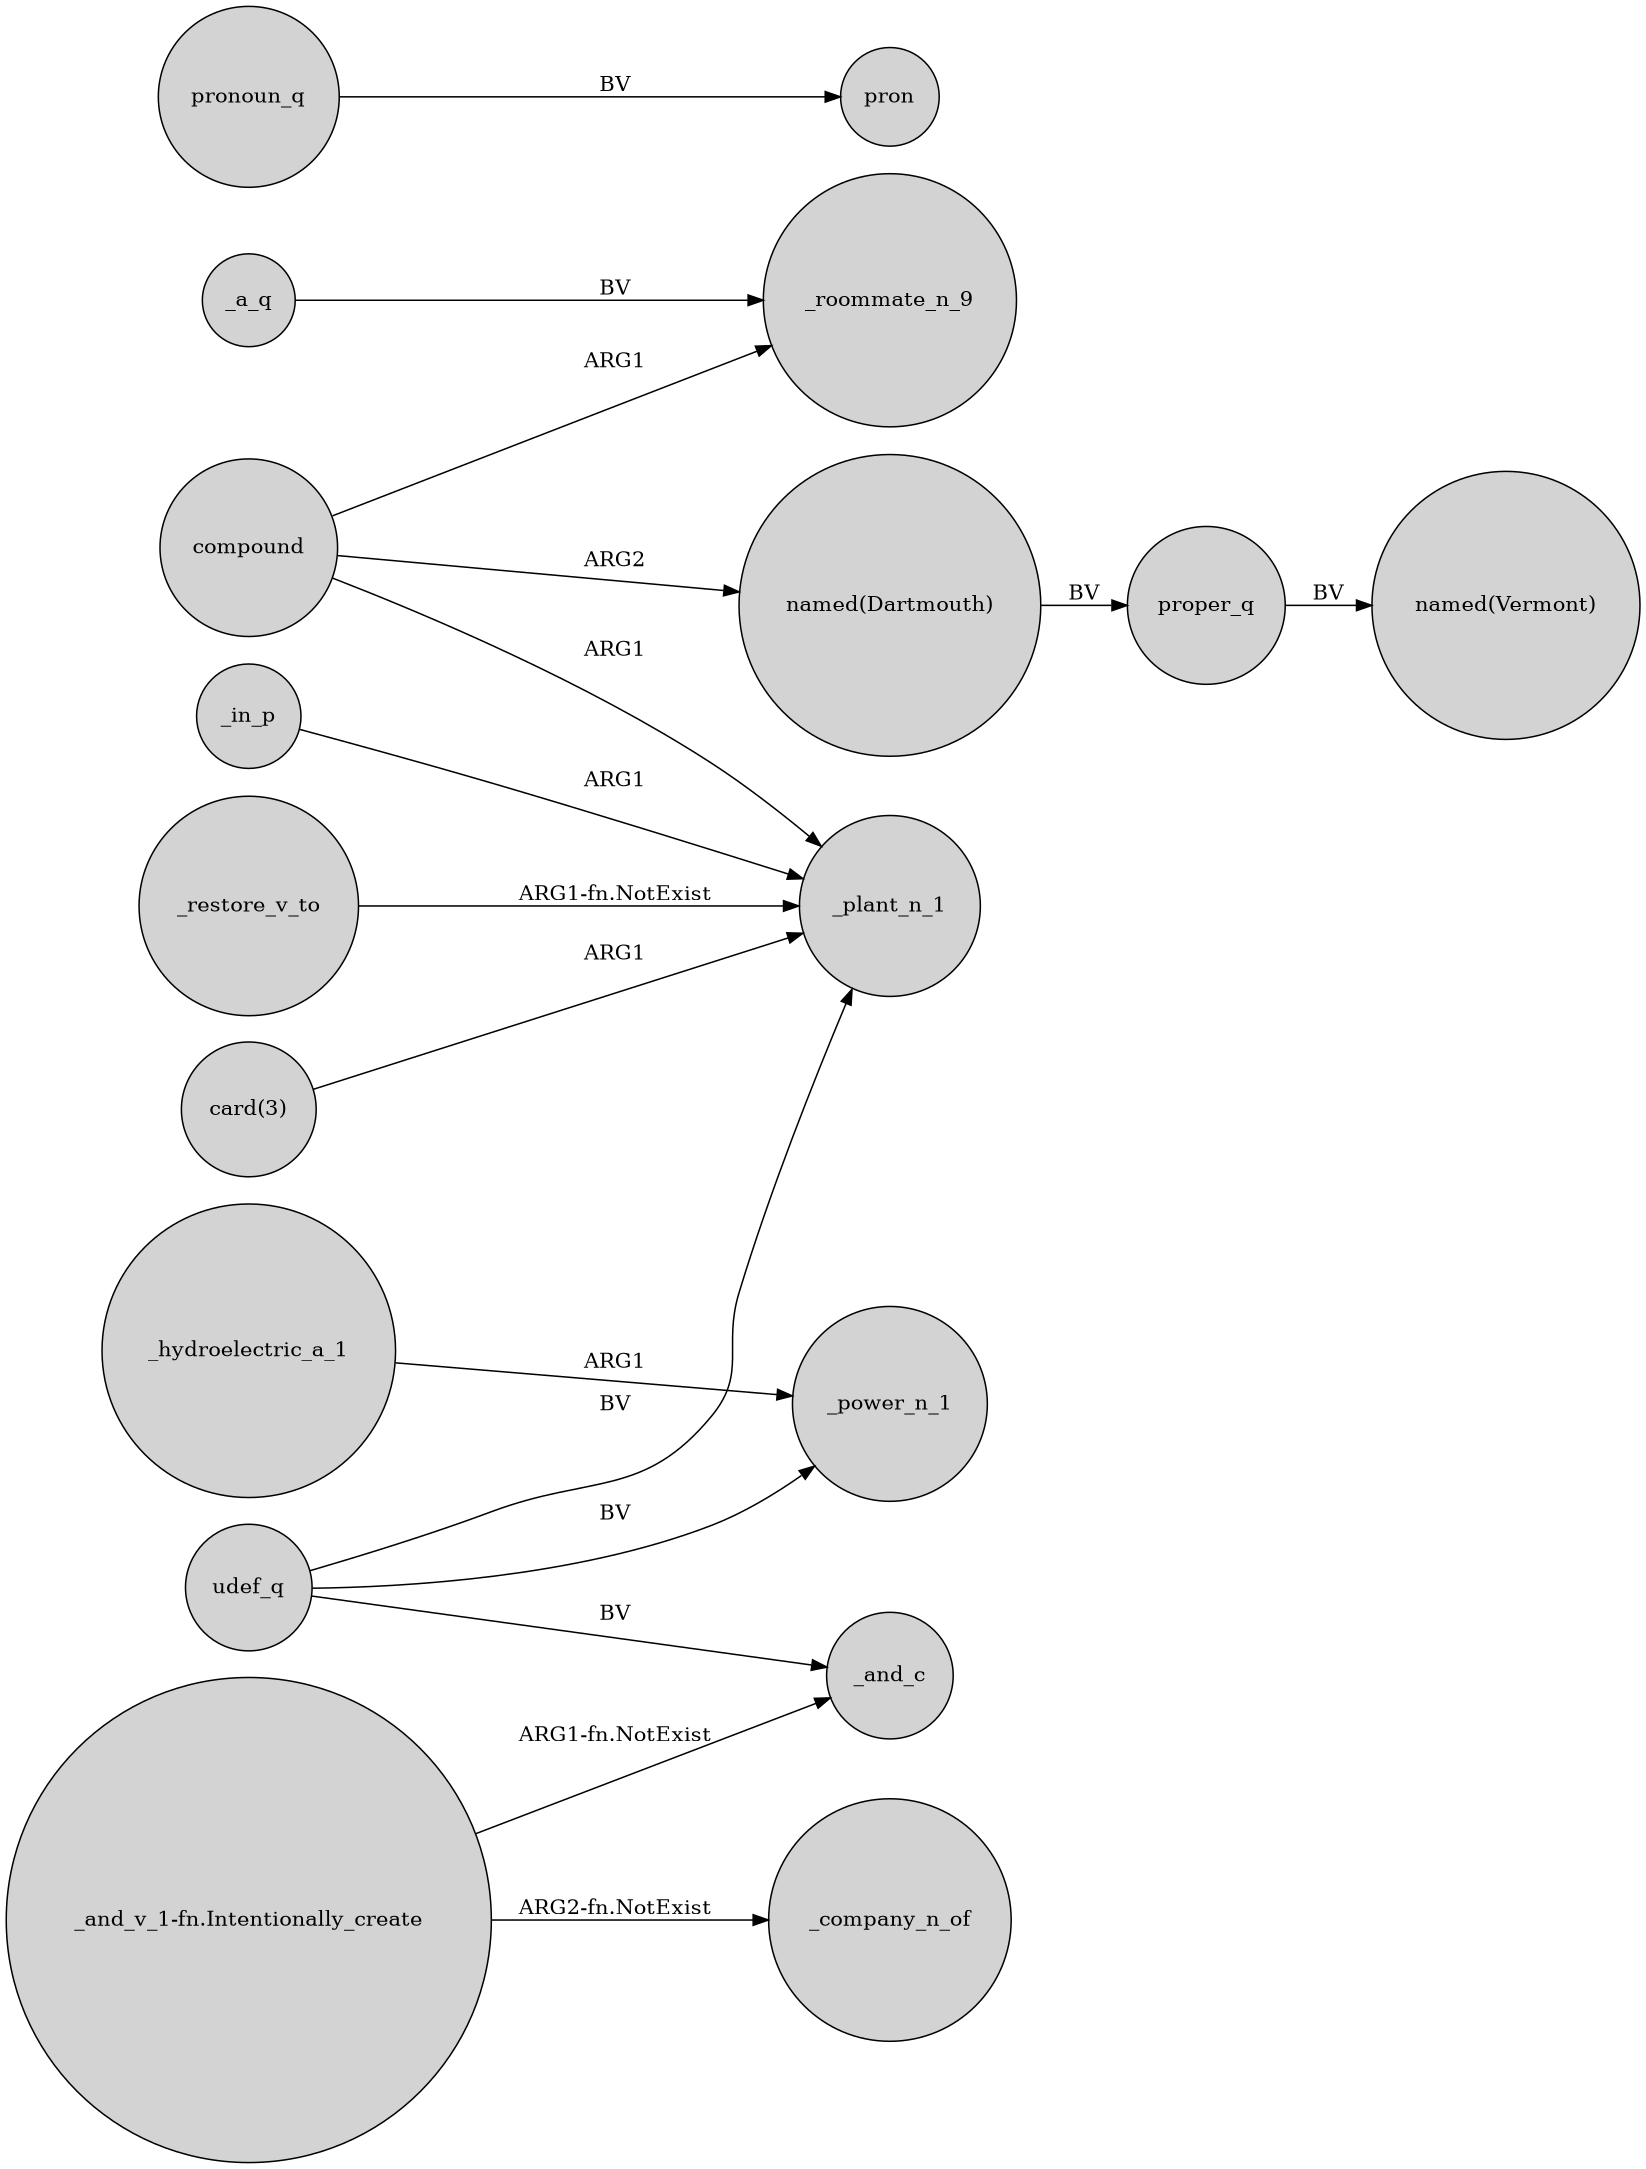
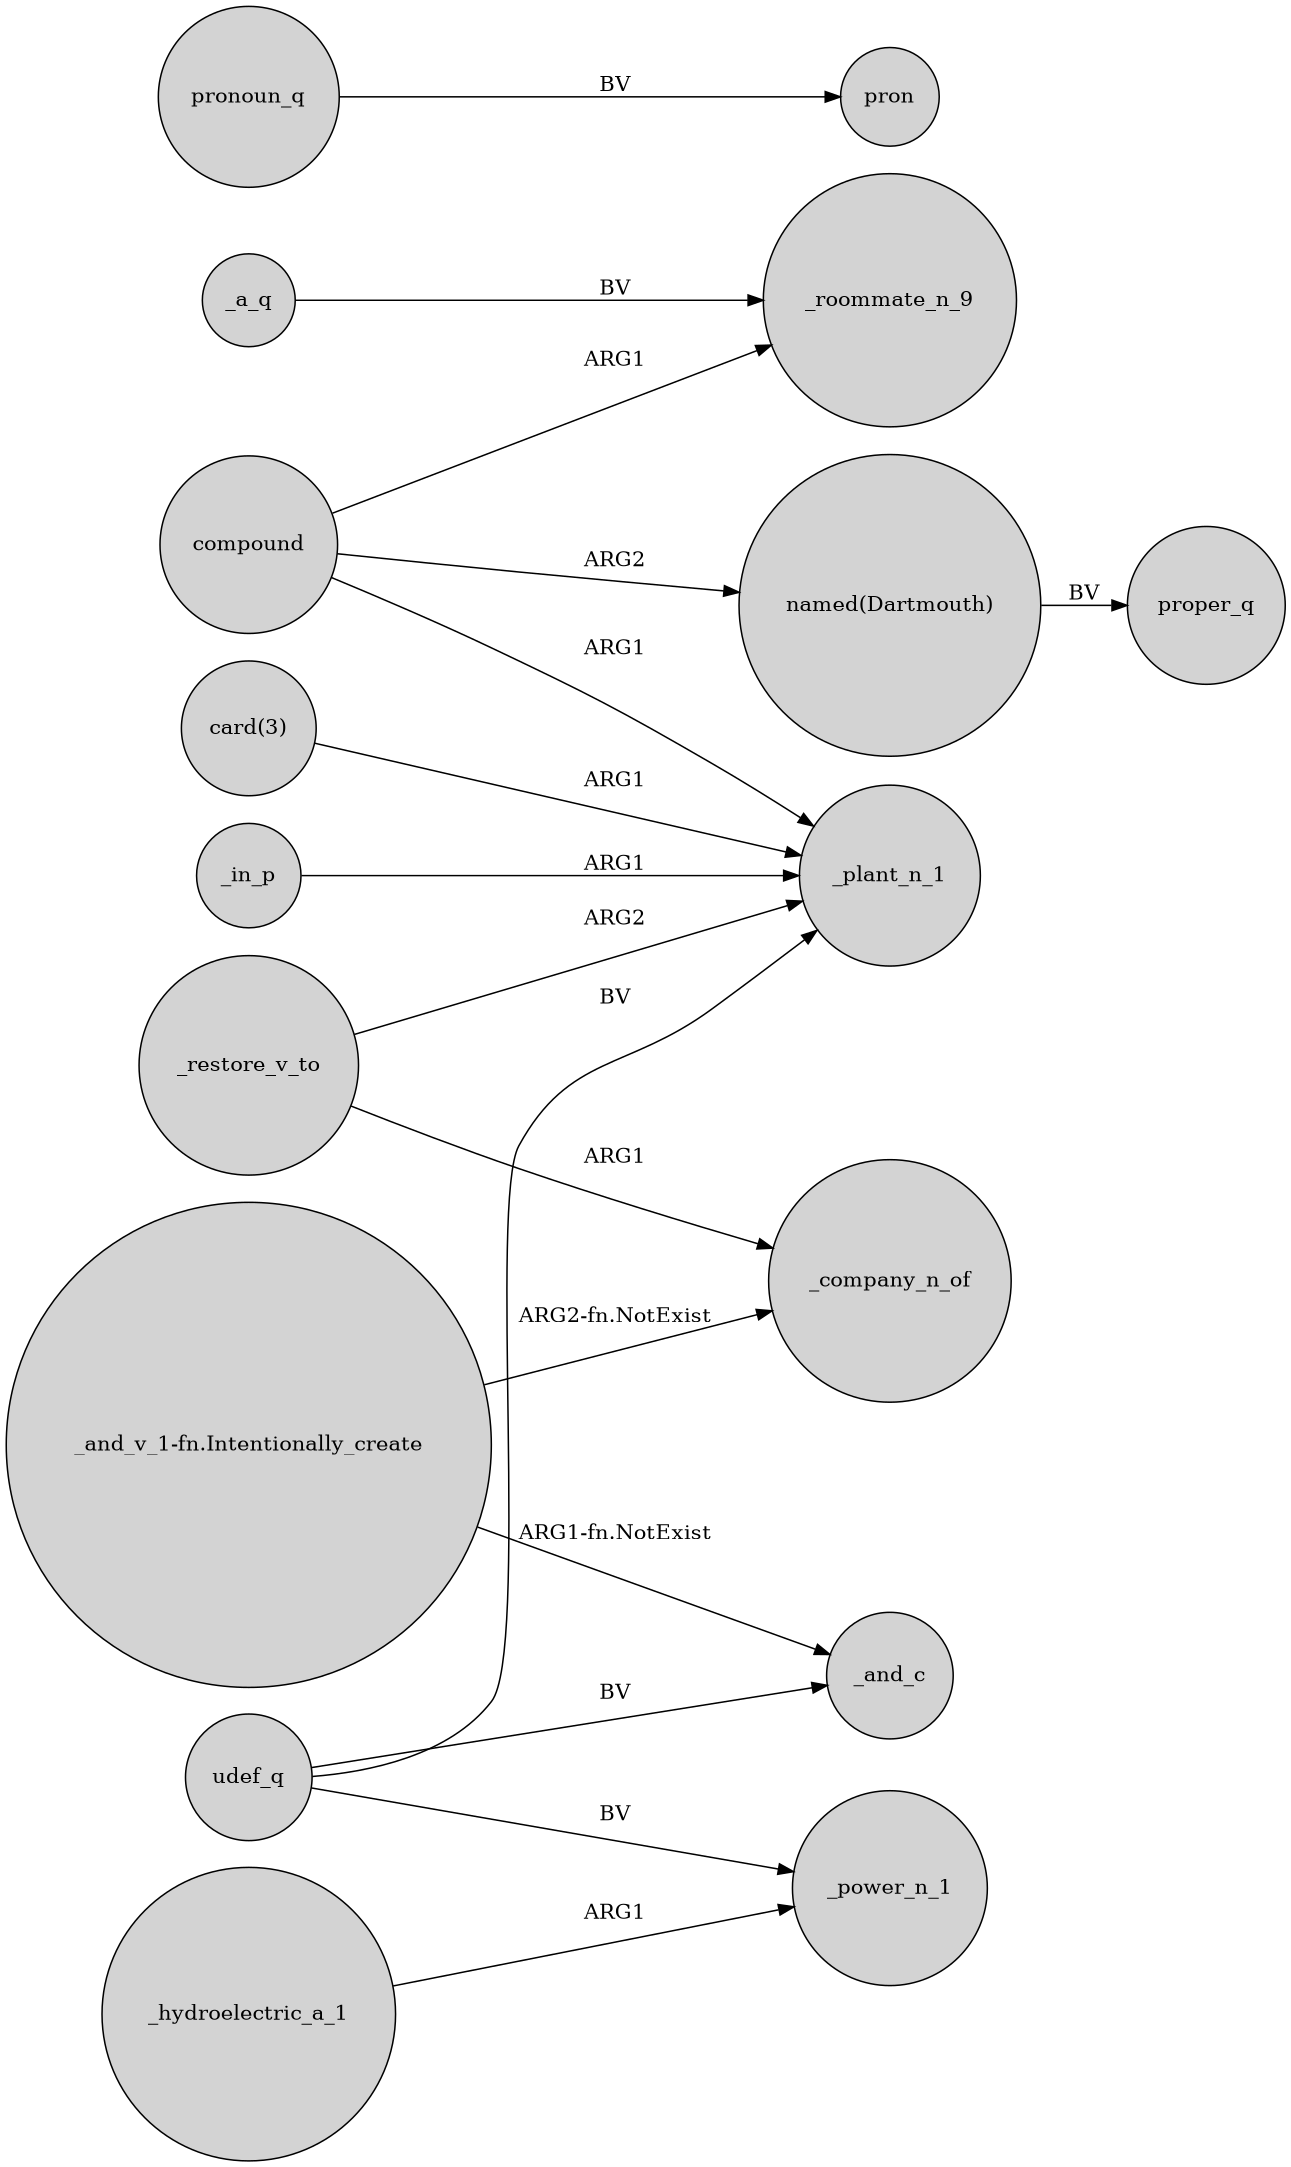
(1506, 605) -> none
(615, 895) -> (615, 919)
none -> (553, 1180)
